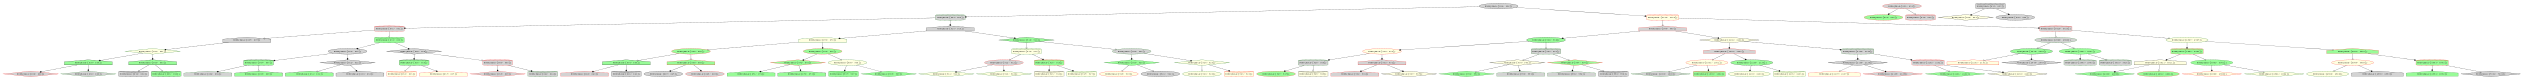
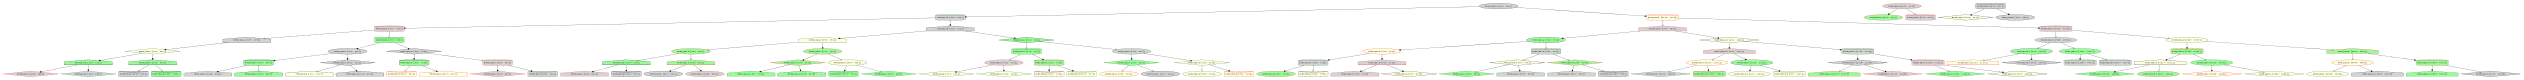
(1027, 51) -> (1027, 51)
(309, 74) -> (309, 74)
(1834, 74) -> (1834, 74)
